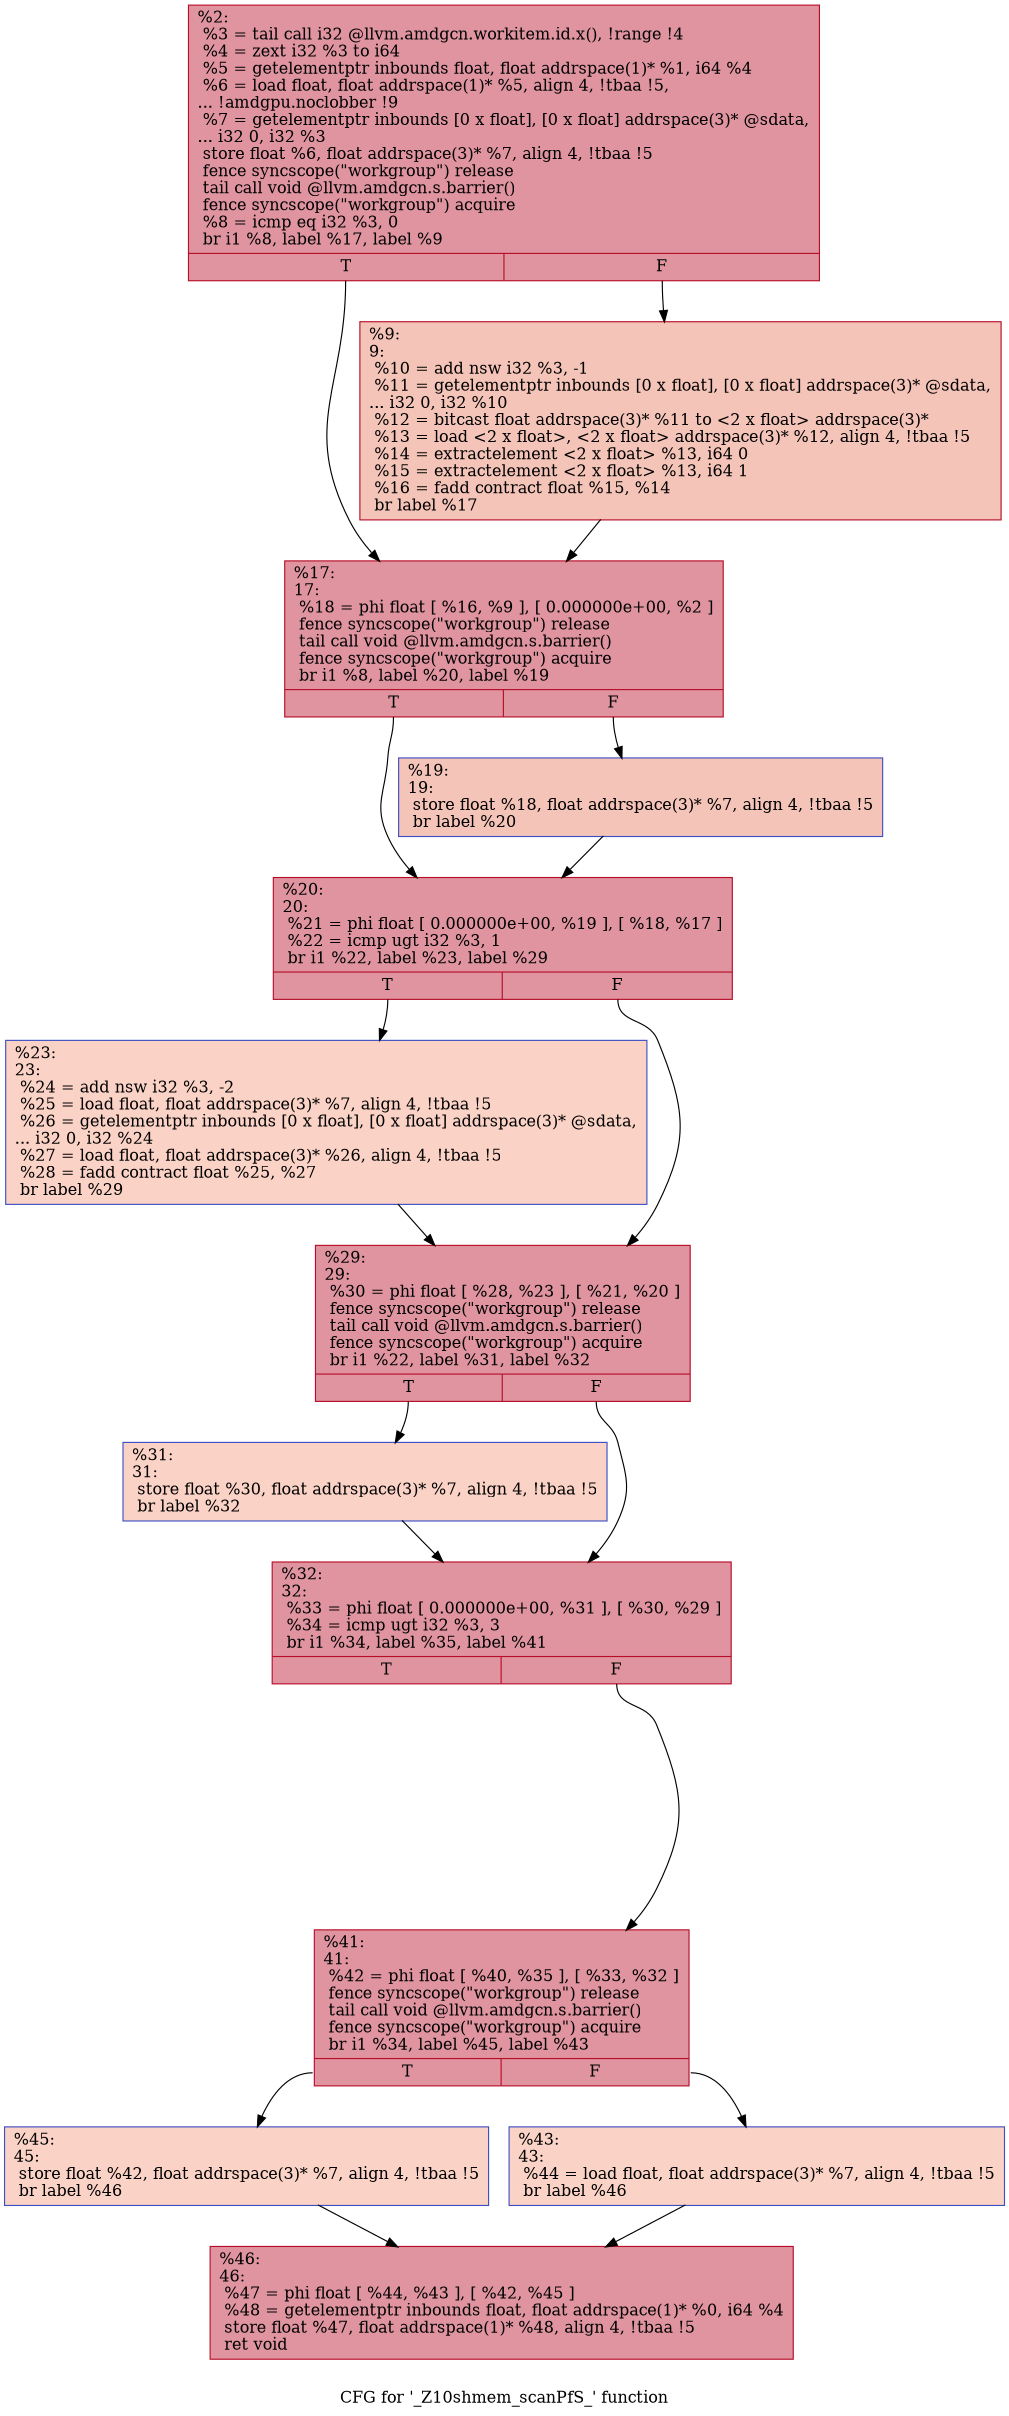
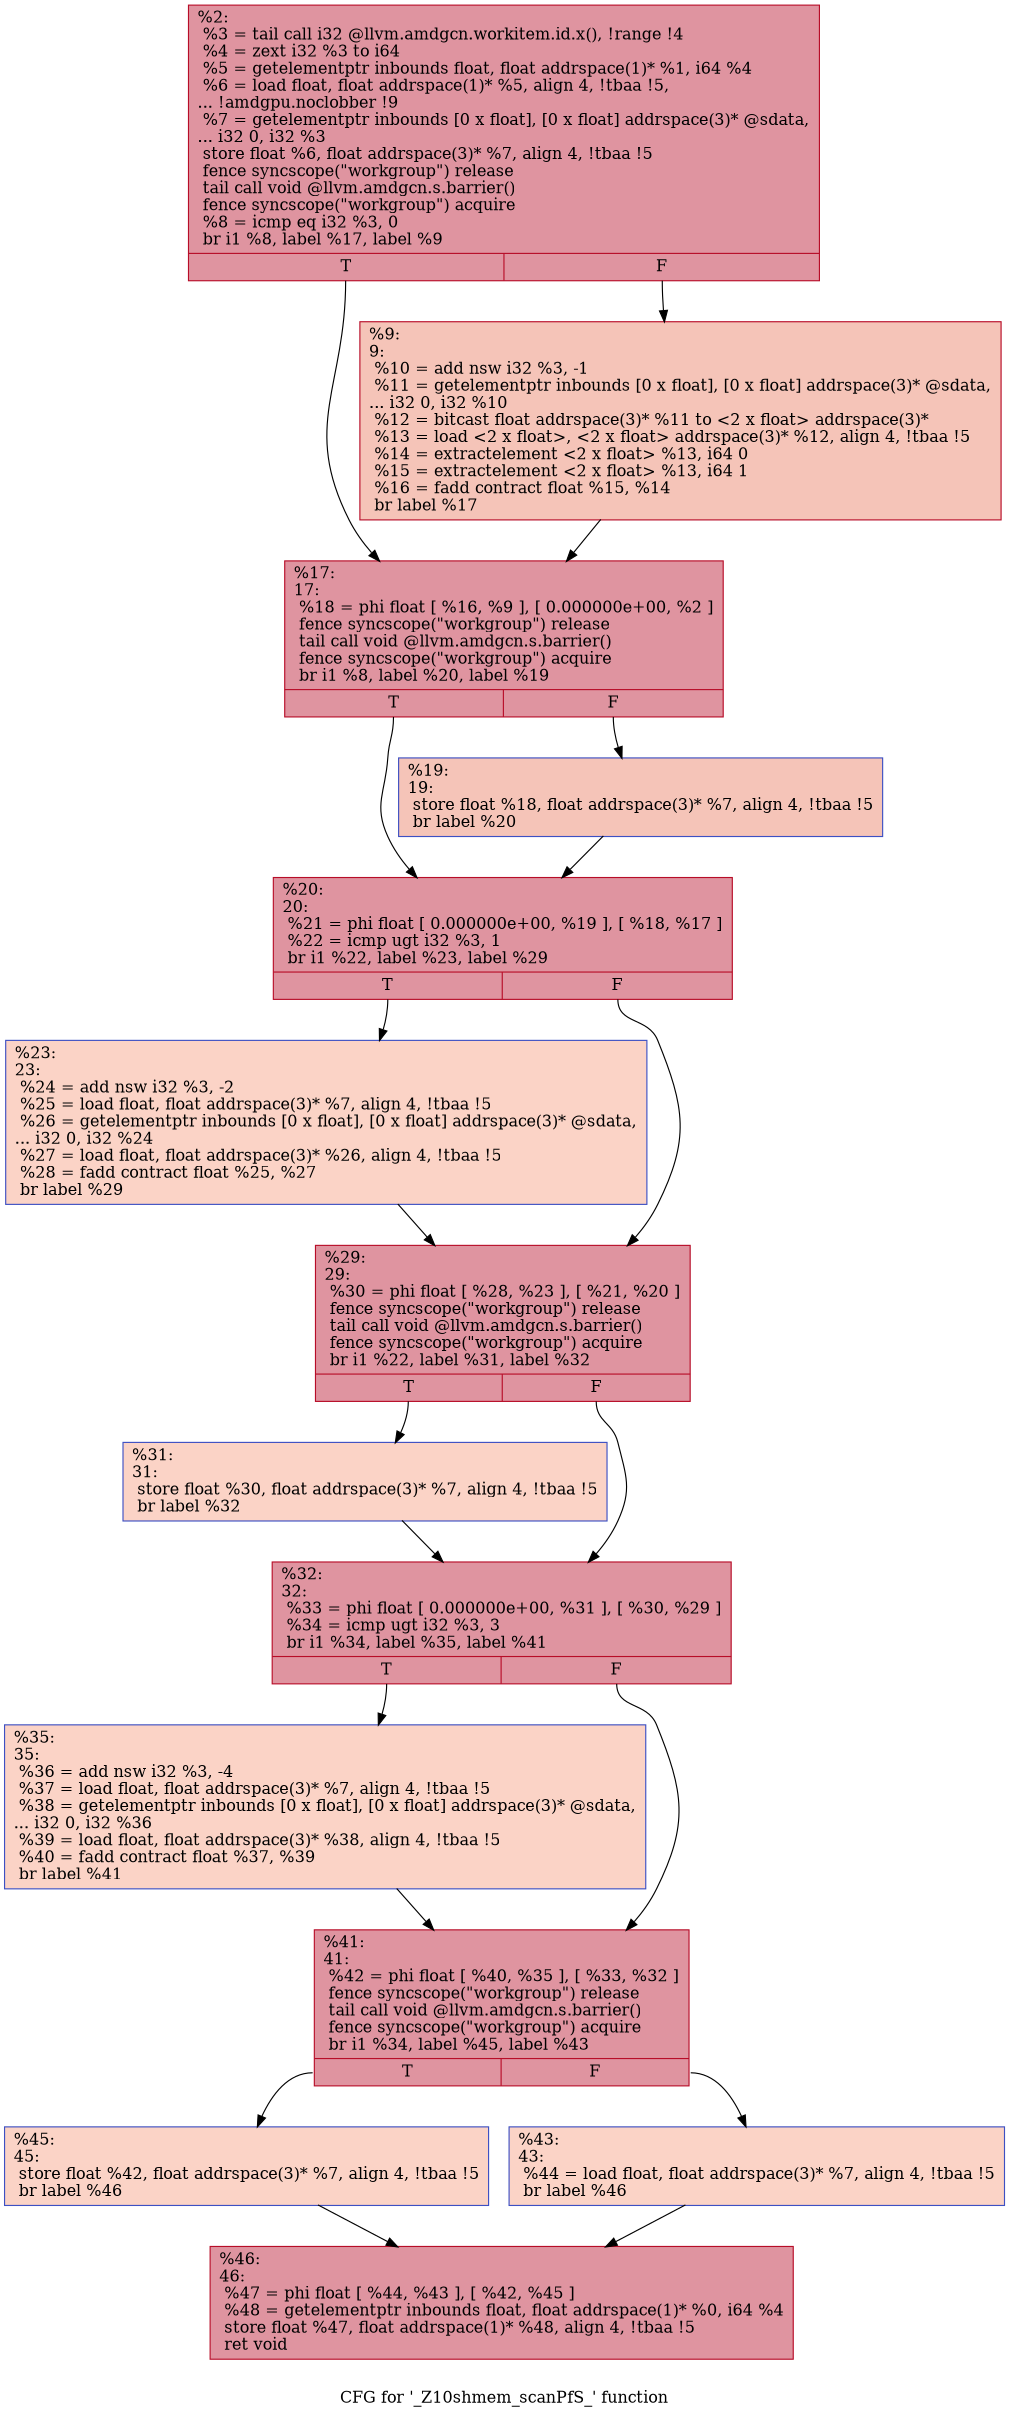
none -> (325, 1807)
